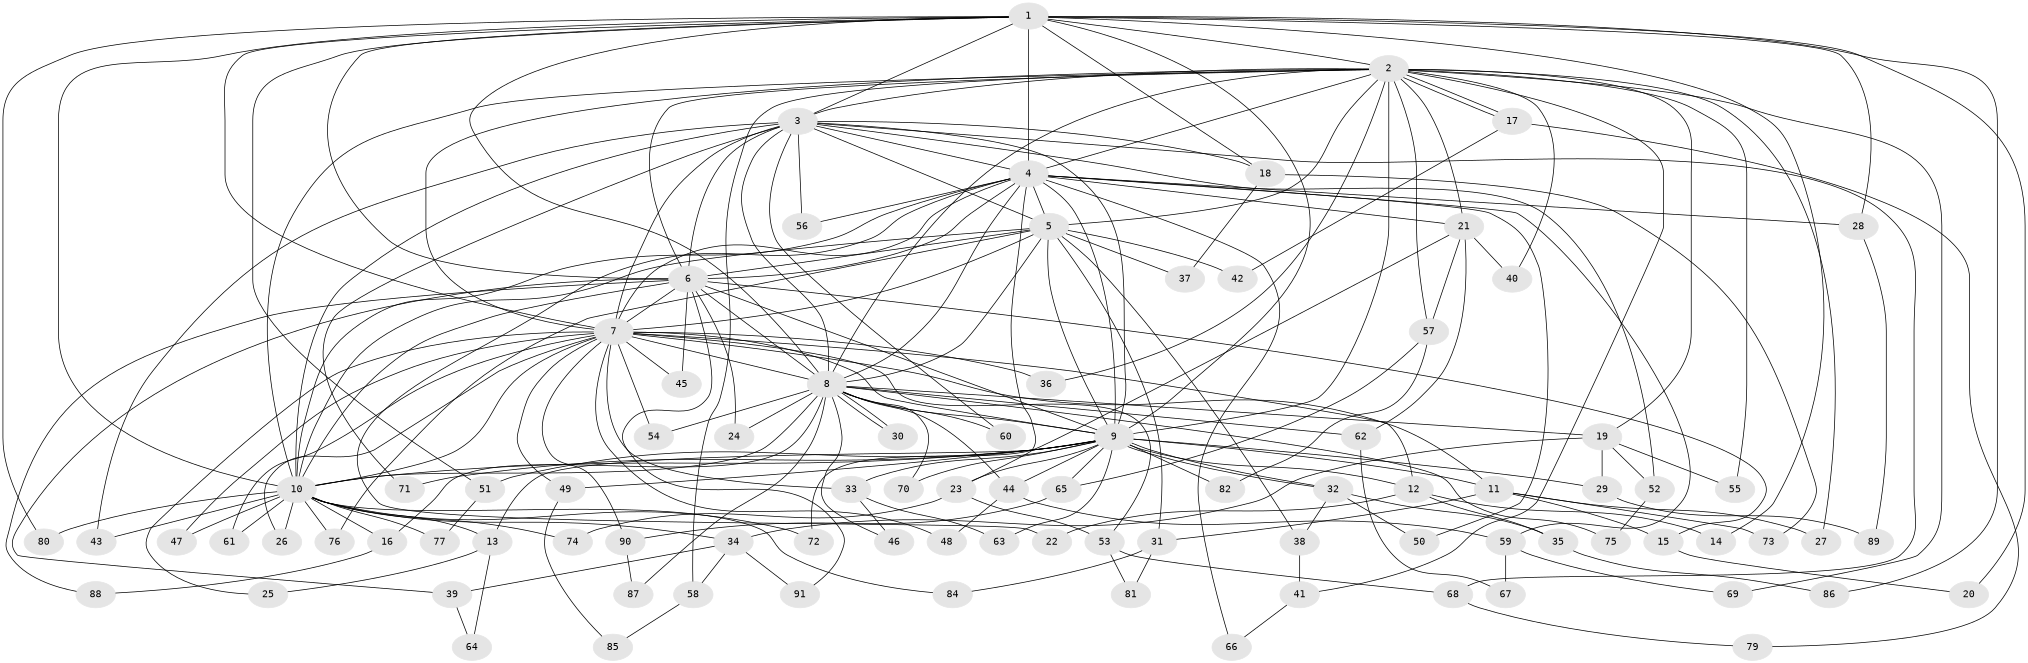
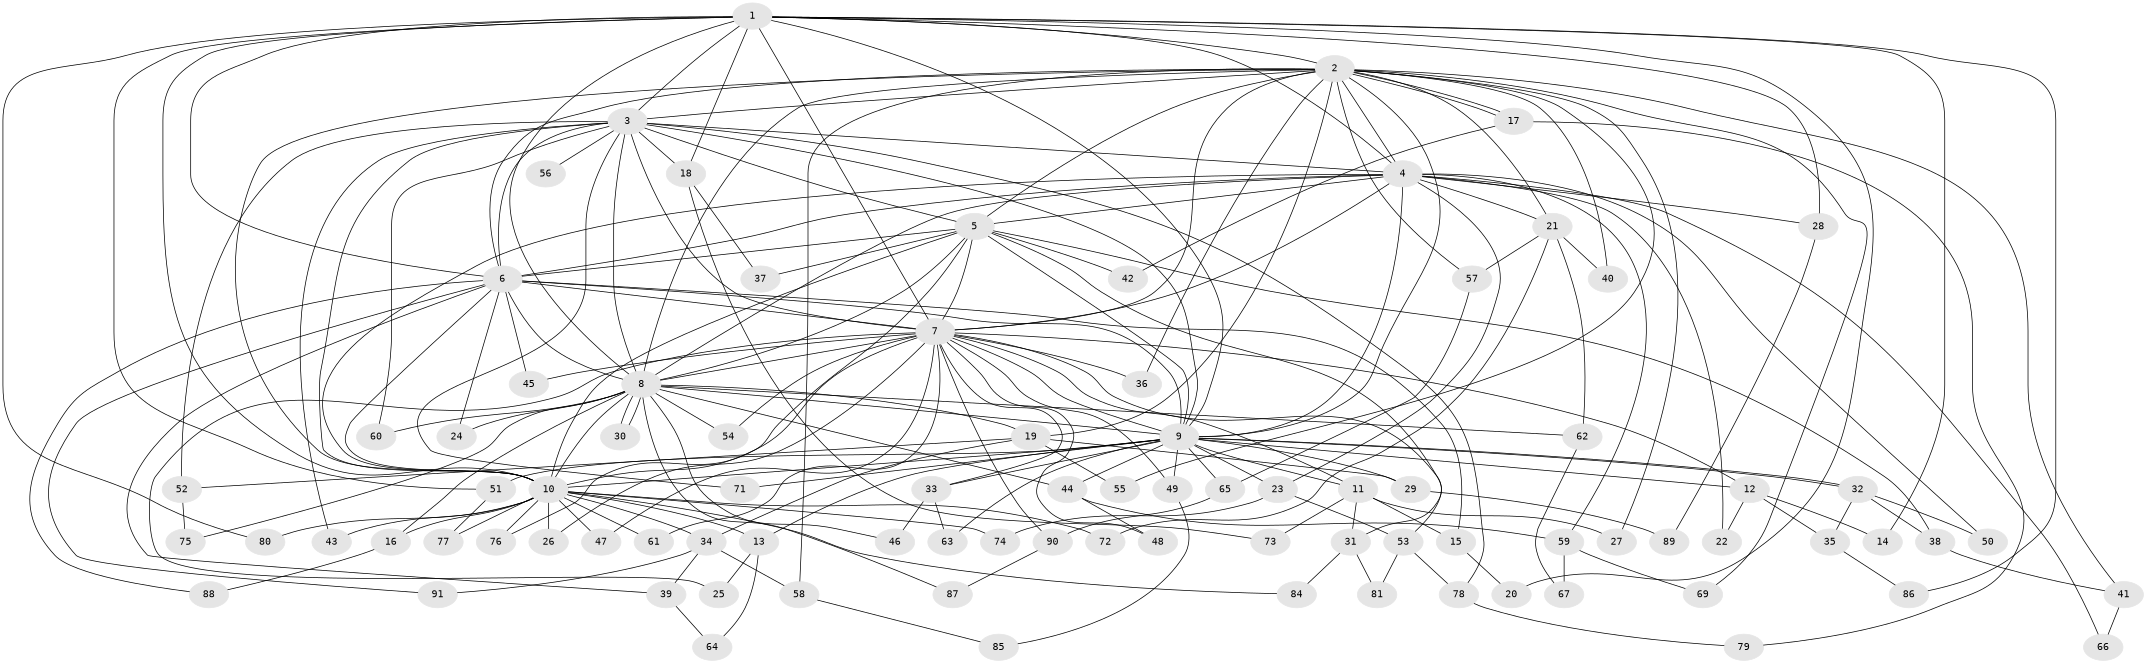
(906, 202) -> none
(904, 489) -> none
(1225, 489) -> none
(1453, 595) -> (1459, 595)
